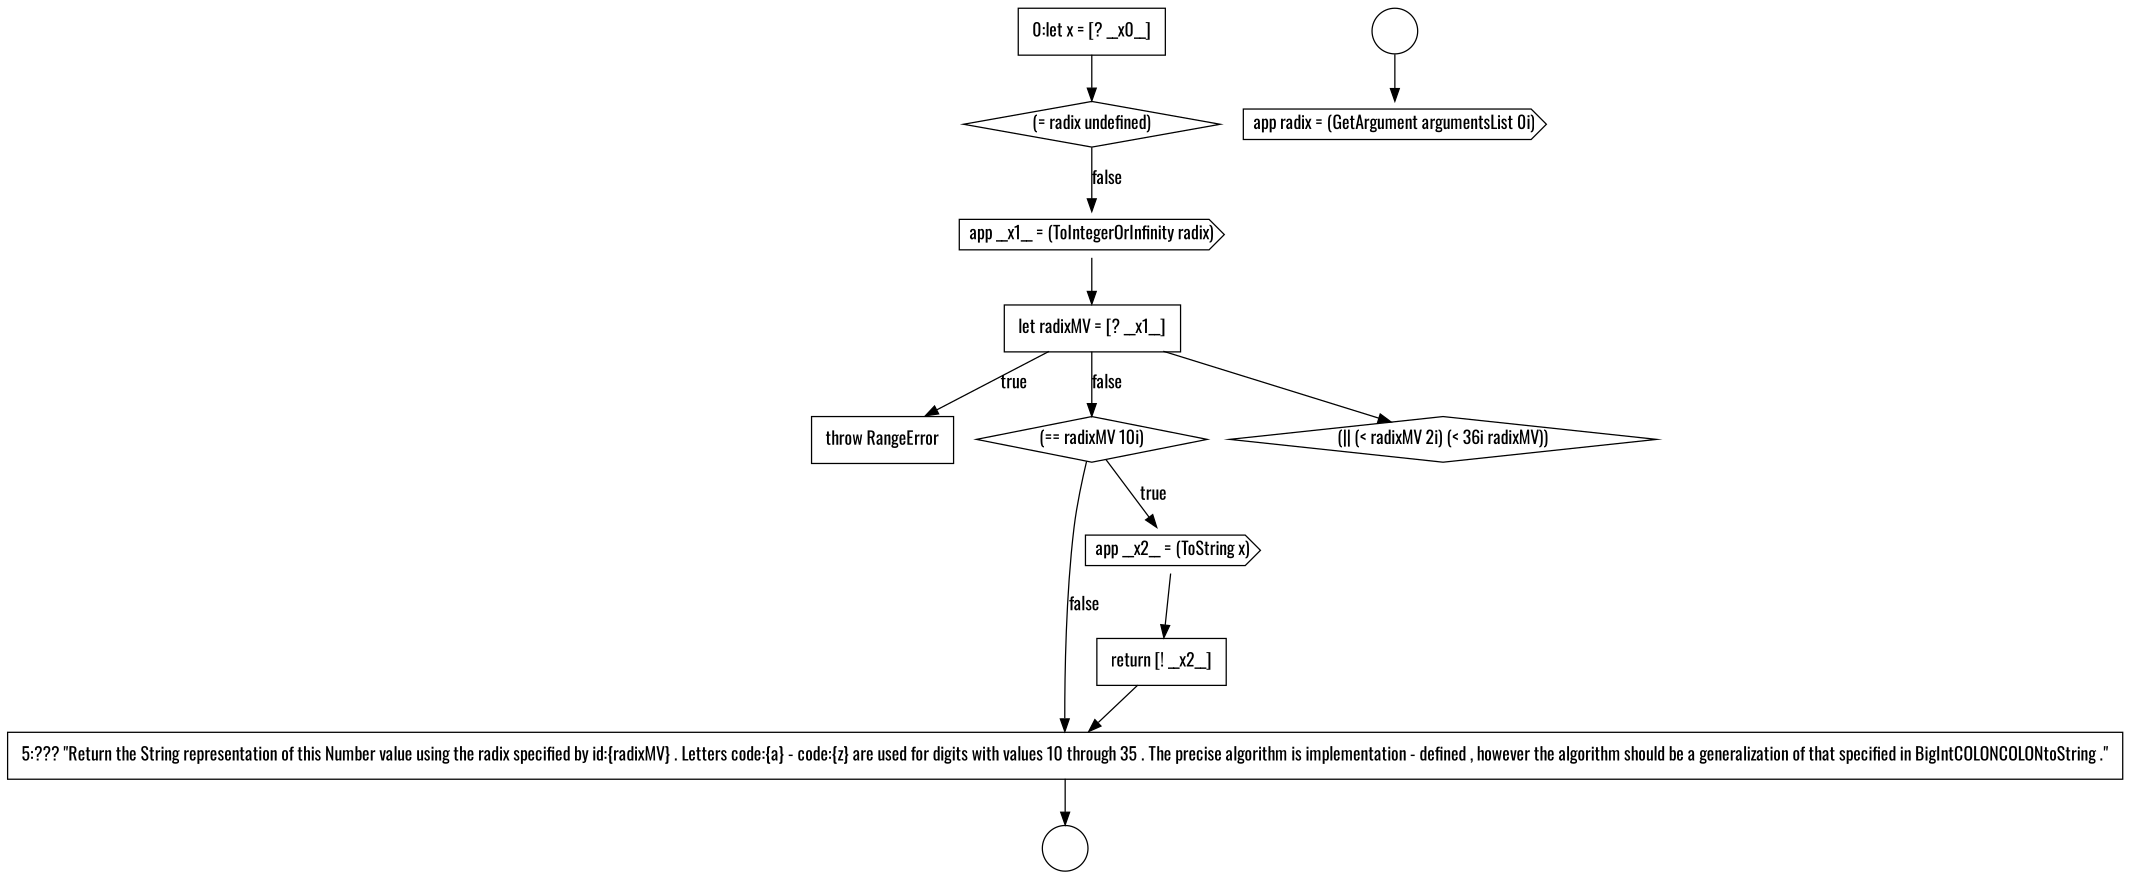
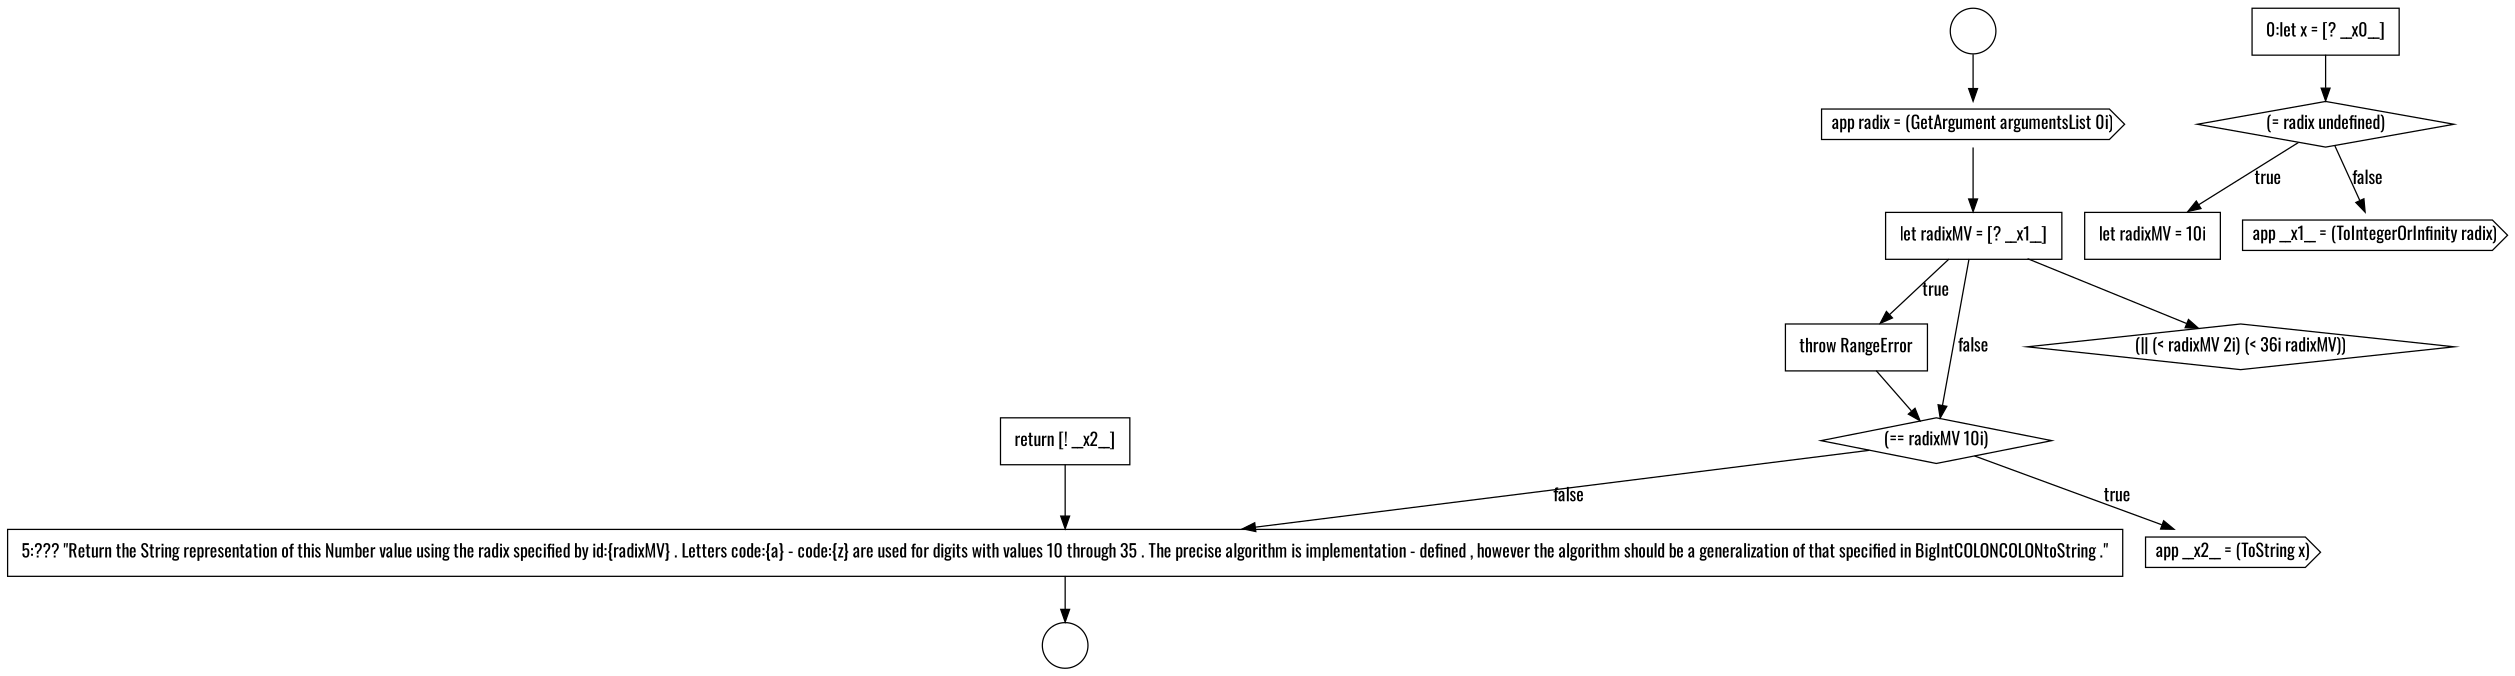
none -> (2152, 235)
(1092, 275) -> (1973, 173)
none -> (1894, 391)
(1168, 599) -> none
